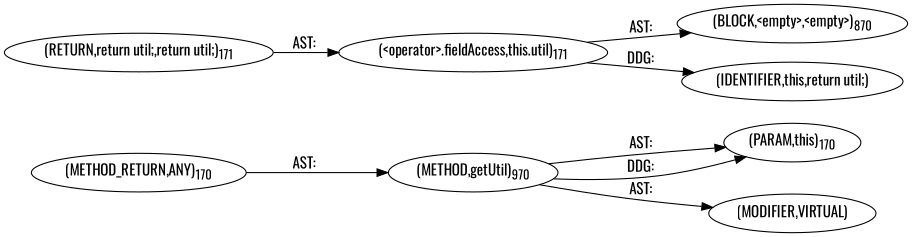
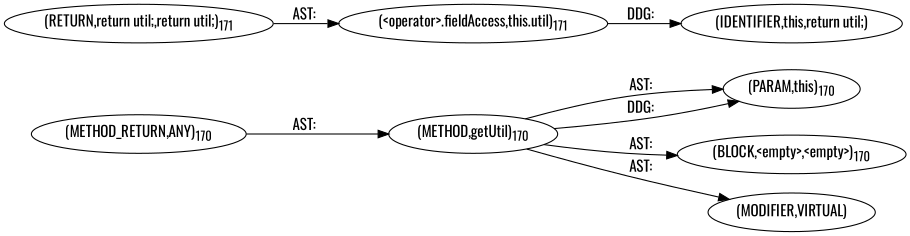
(863, 22) -> (862, 153)
(634, 38) -> (605, 152)
(521, 171) -> (521, 132)
